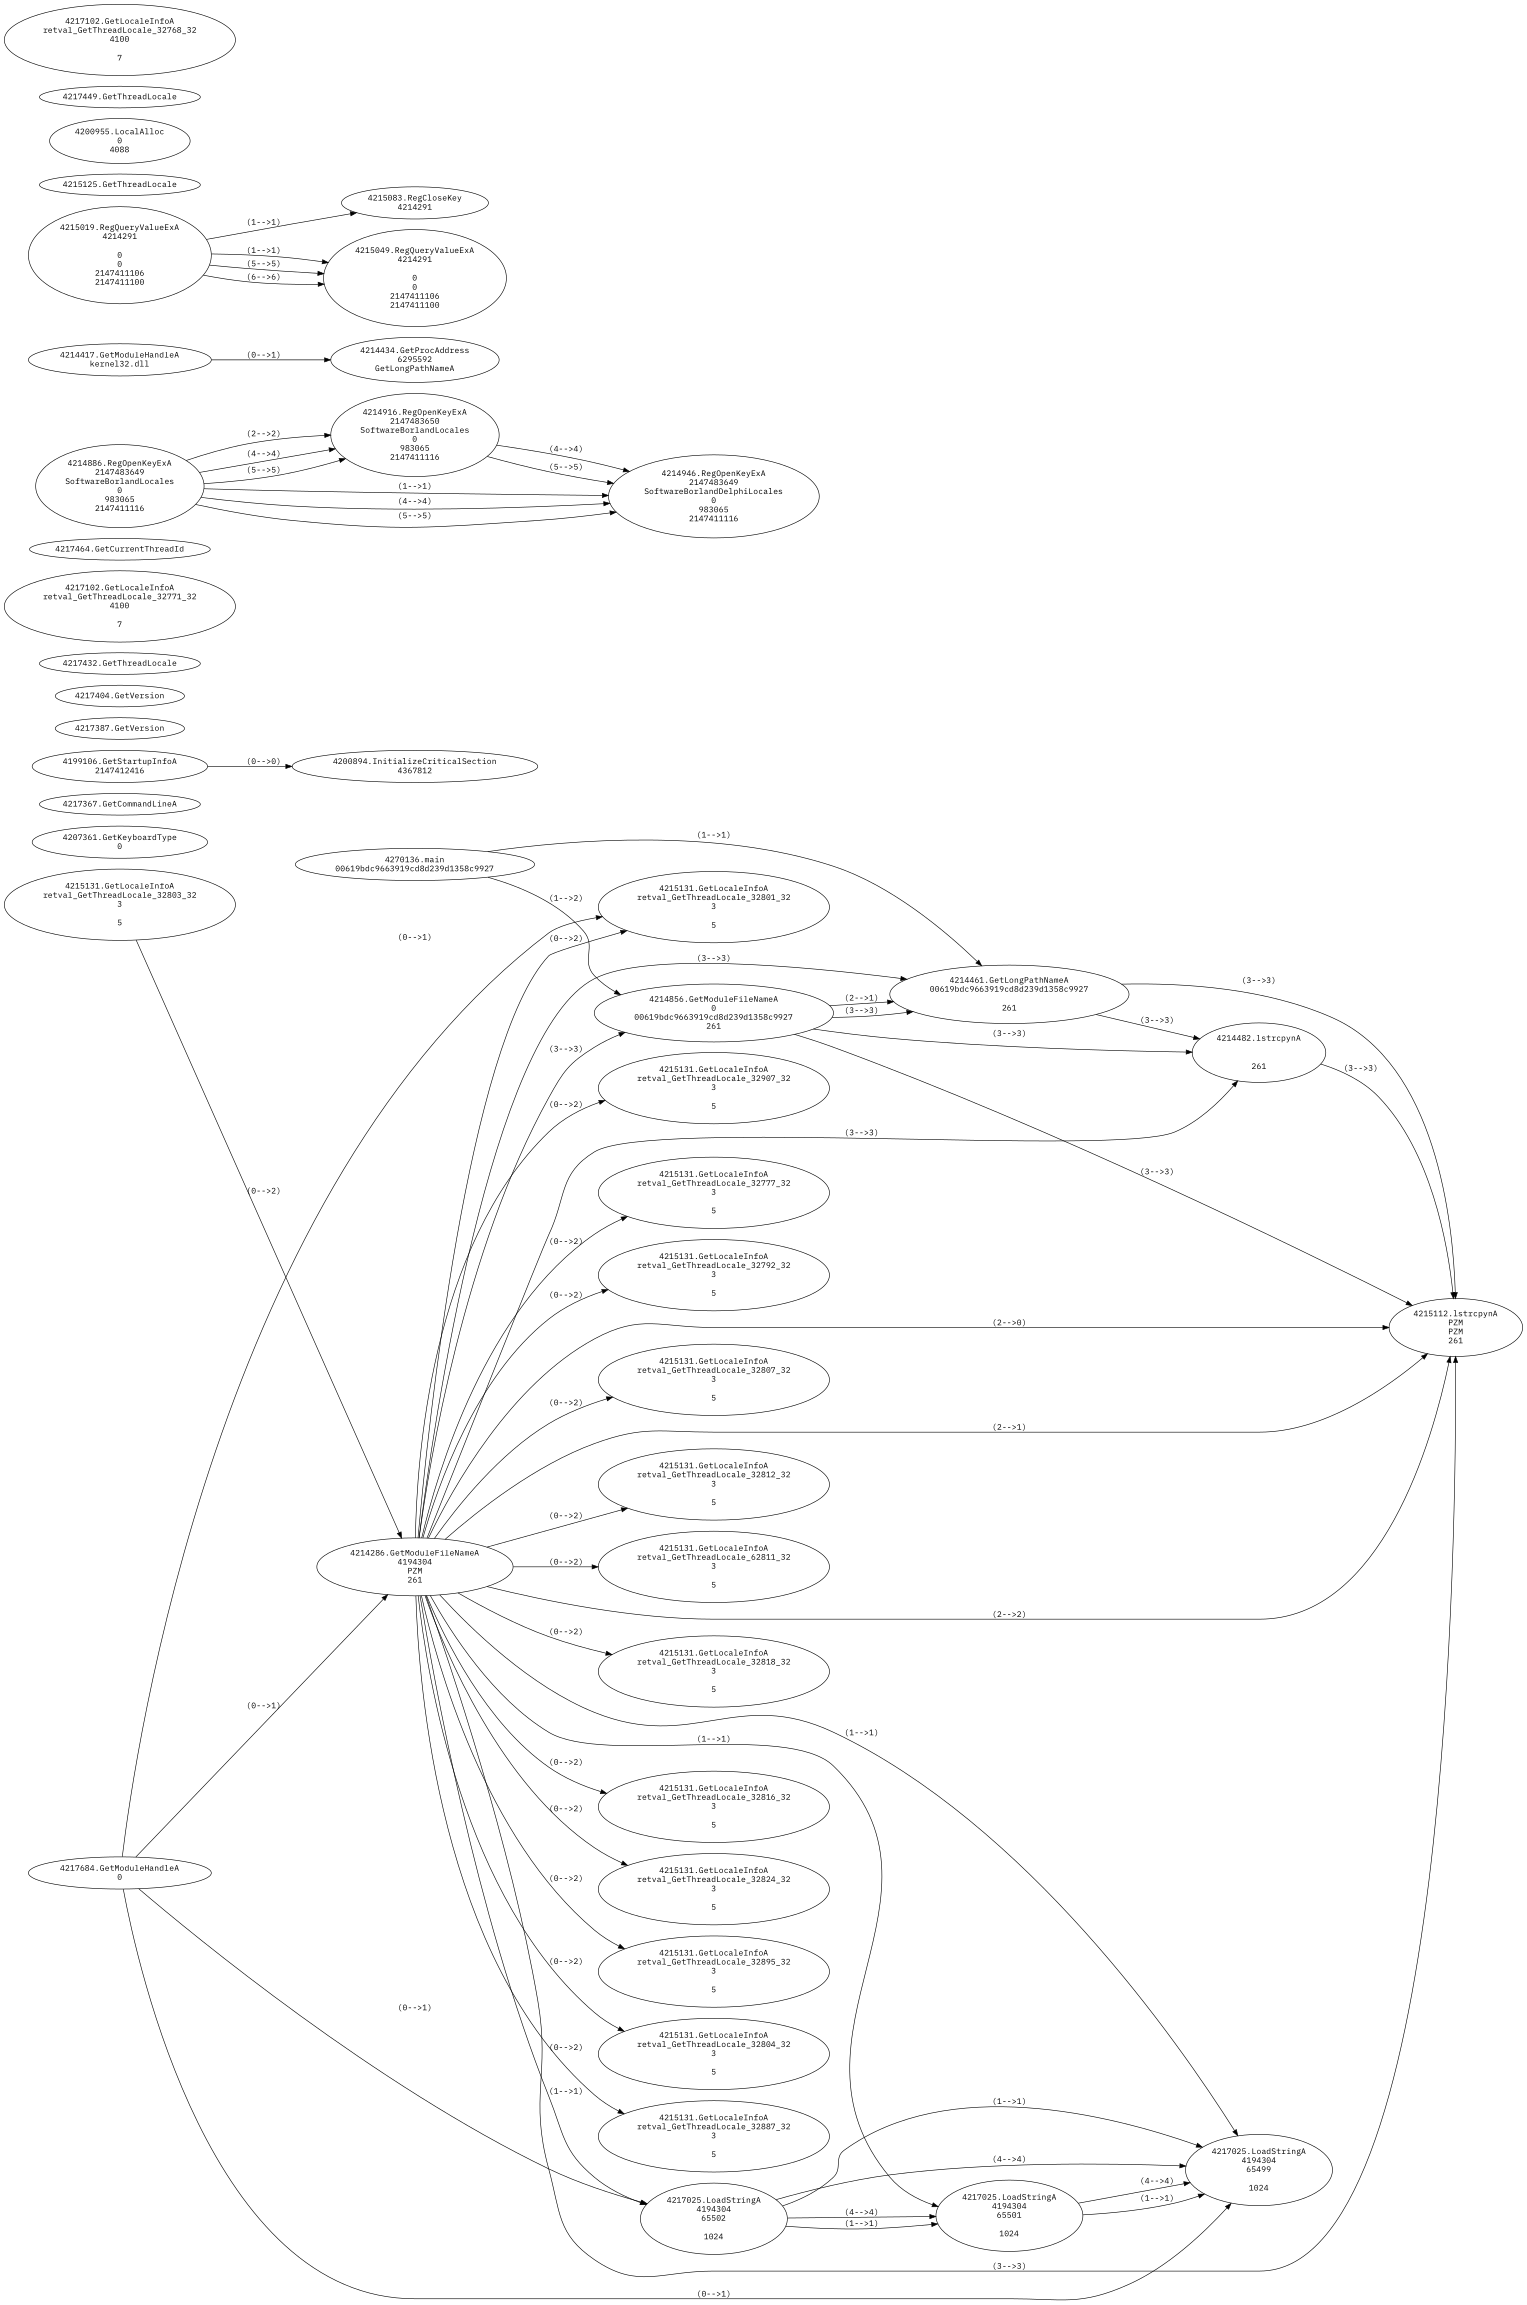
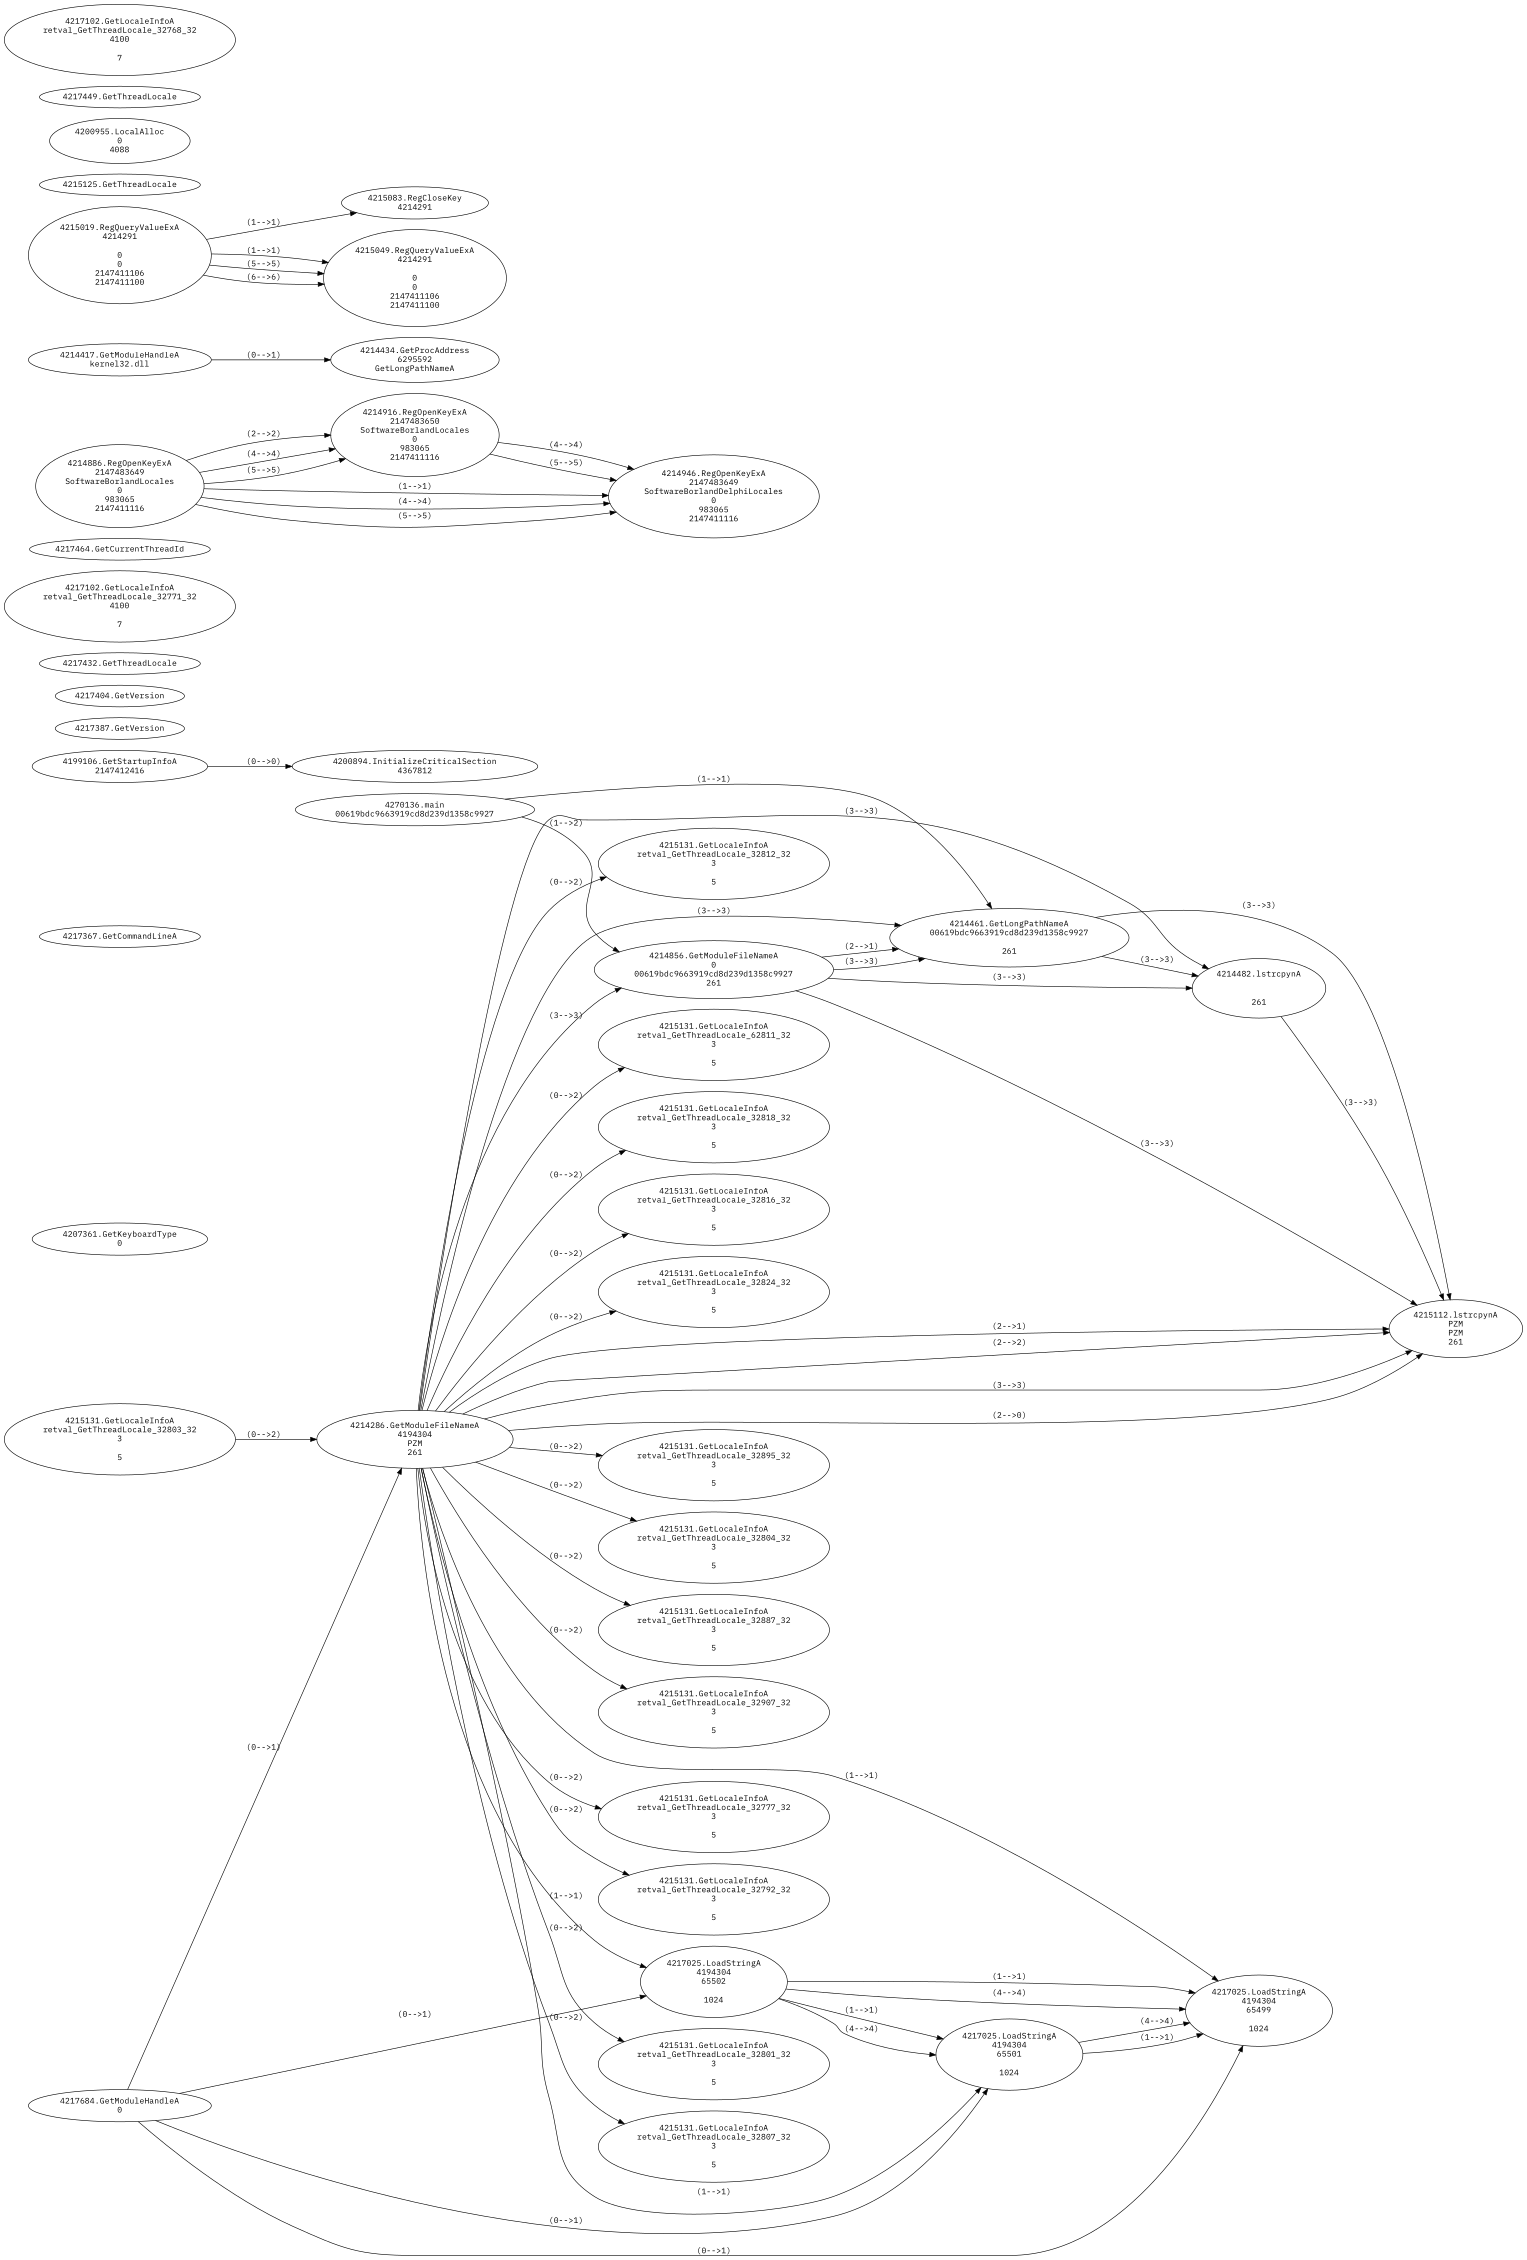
(263, 1331) -> (587, 2229)
